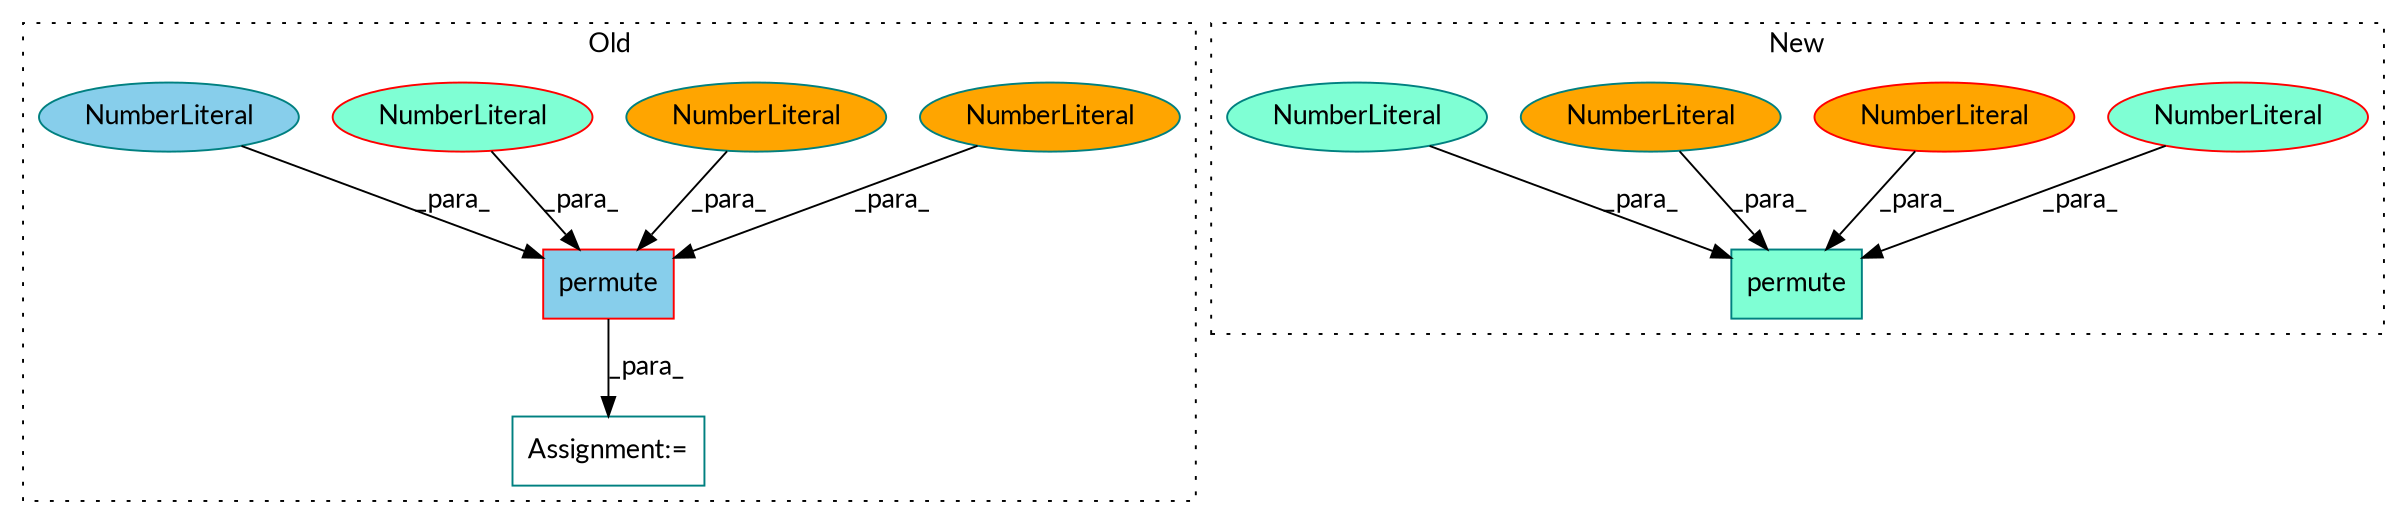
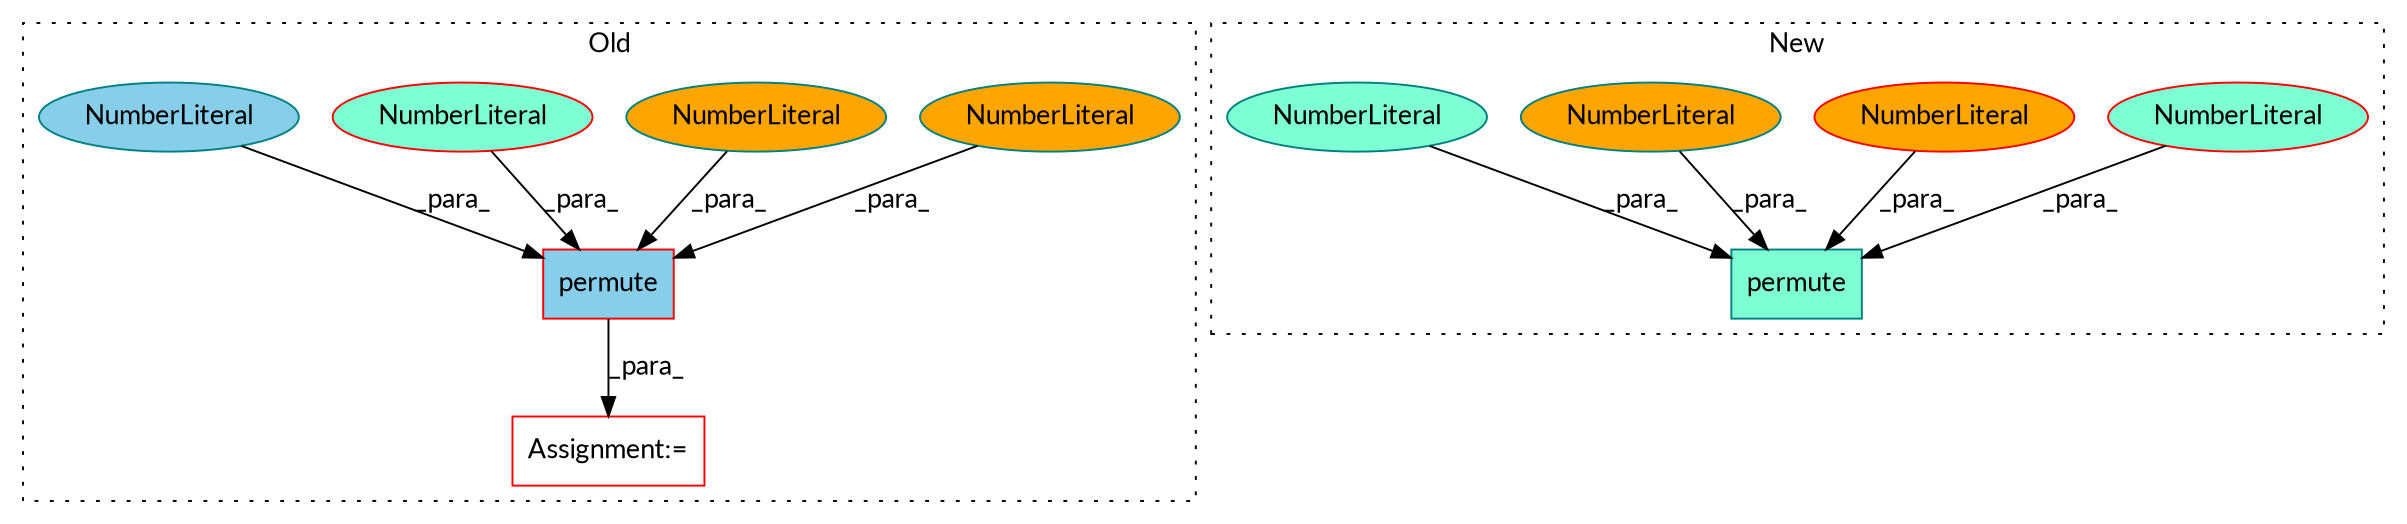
(608, 451) -> (608, 451)
